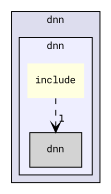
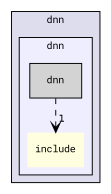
(56, 111) -> (56, 111)
